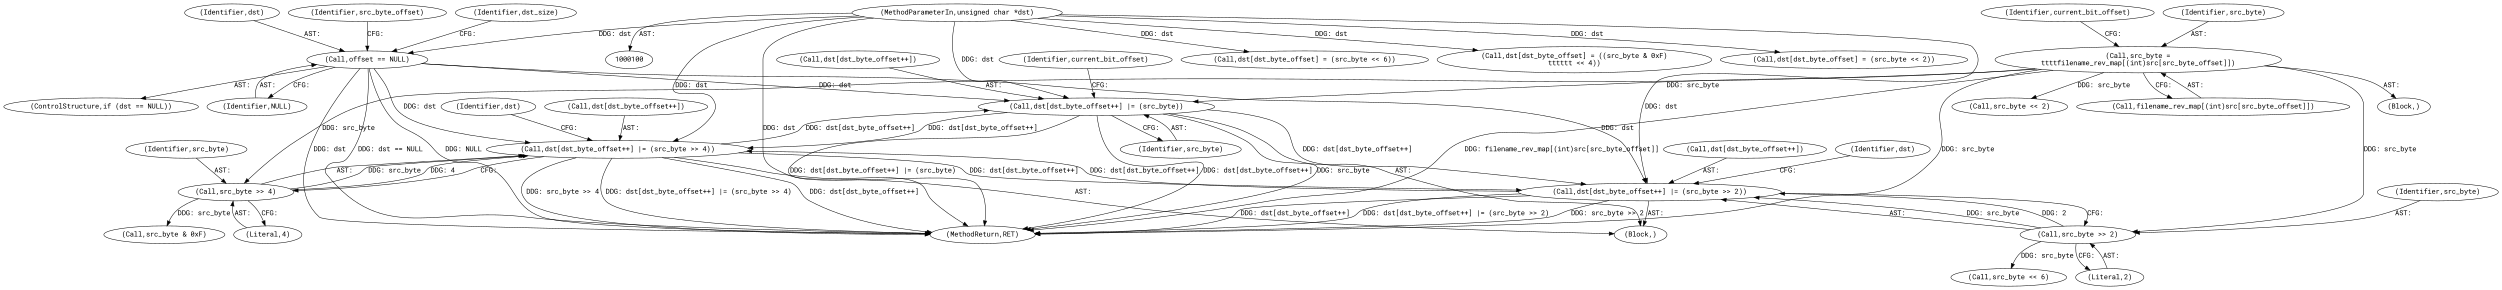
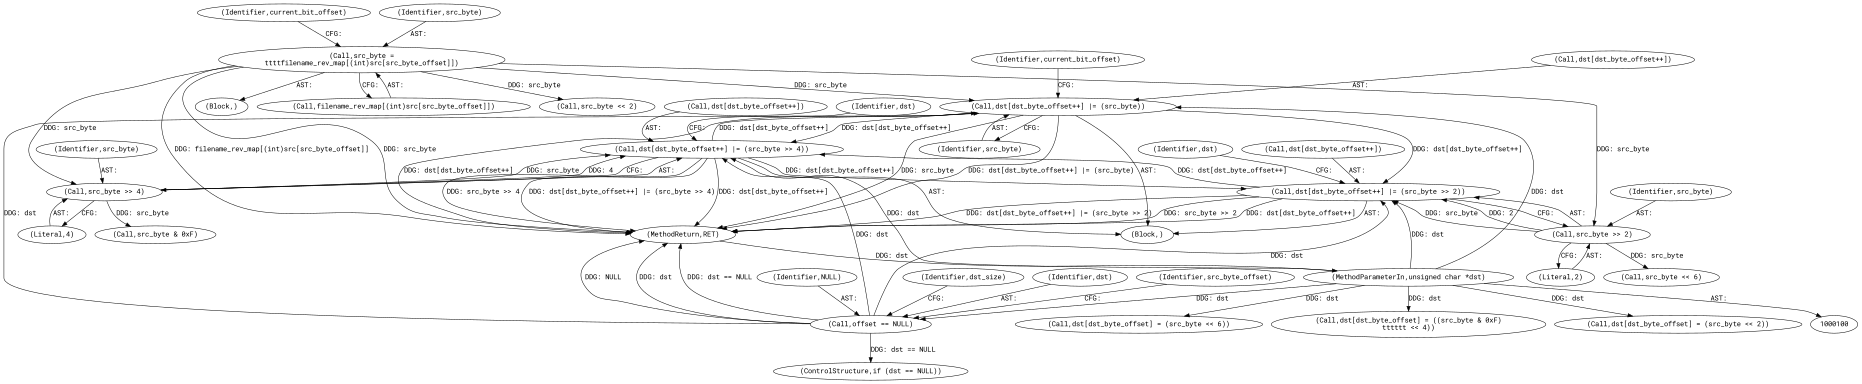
(302, 78) -> none
(244, 85) -> (903, 350)
(764, 158) -> (903, 261)
